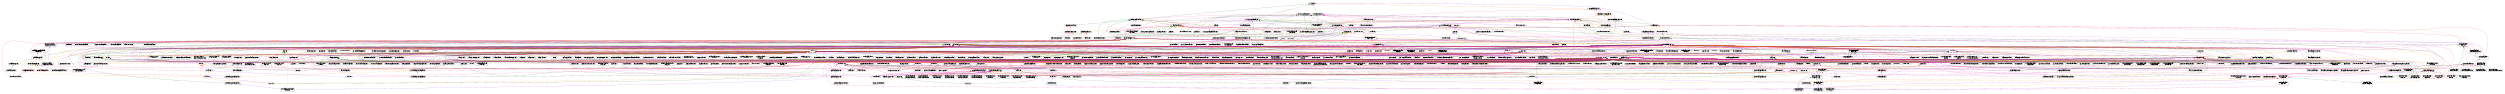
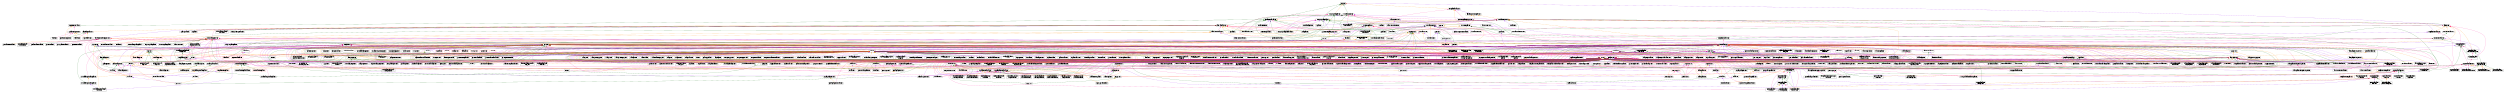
(2030, 64) -> none
